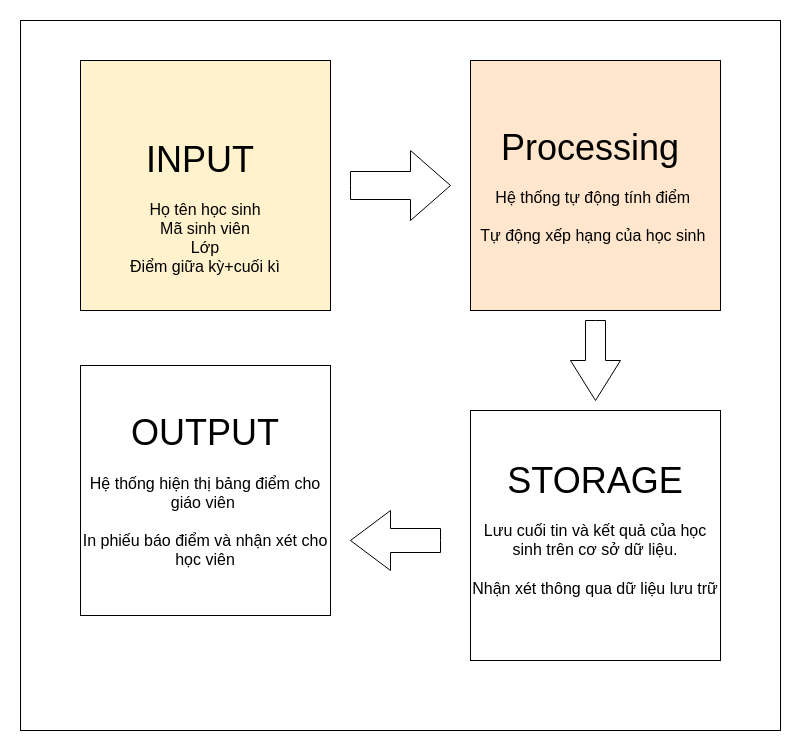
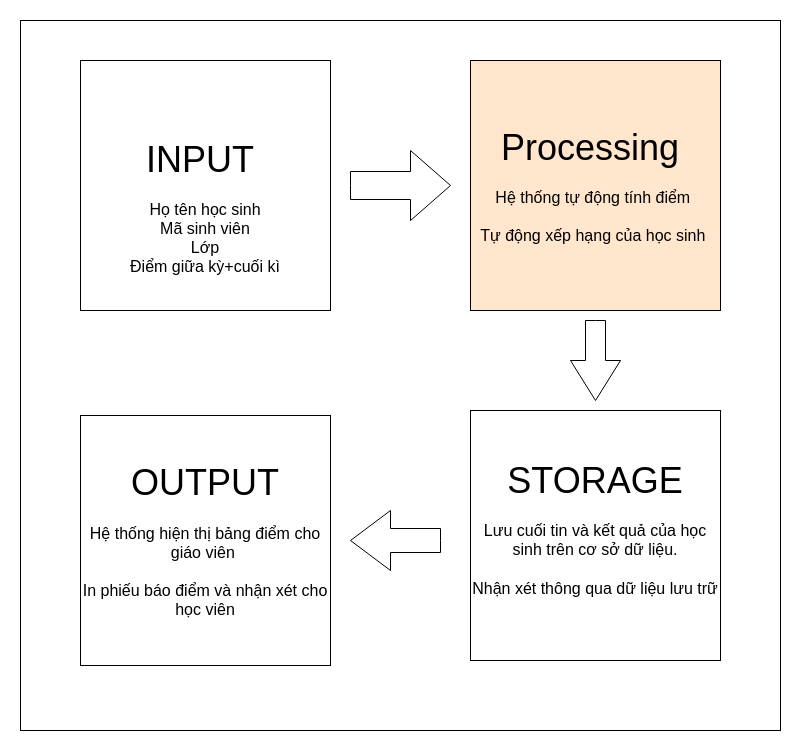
(206, 186) -> (206, 186)
(206, 491) -> (206, 541)
